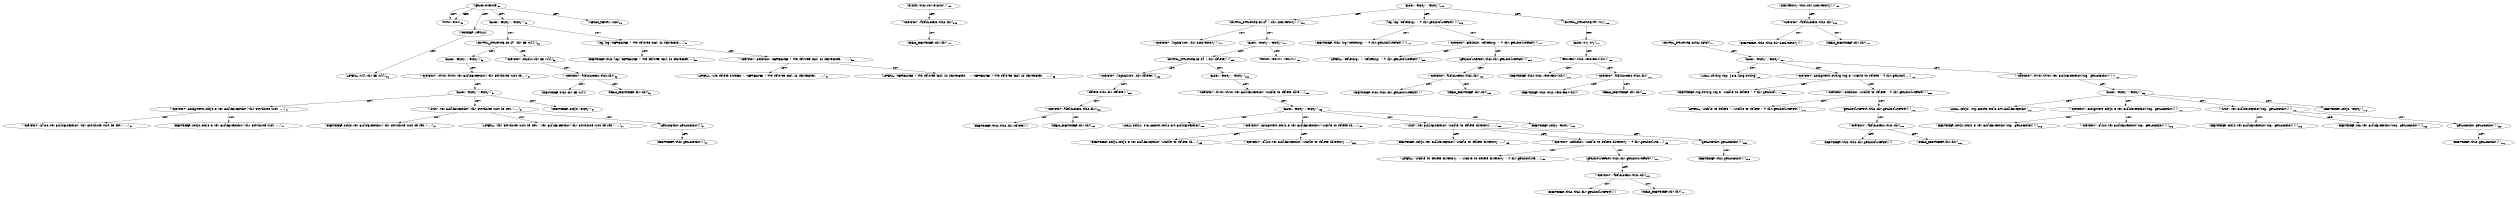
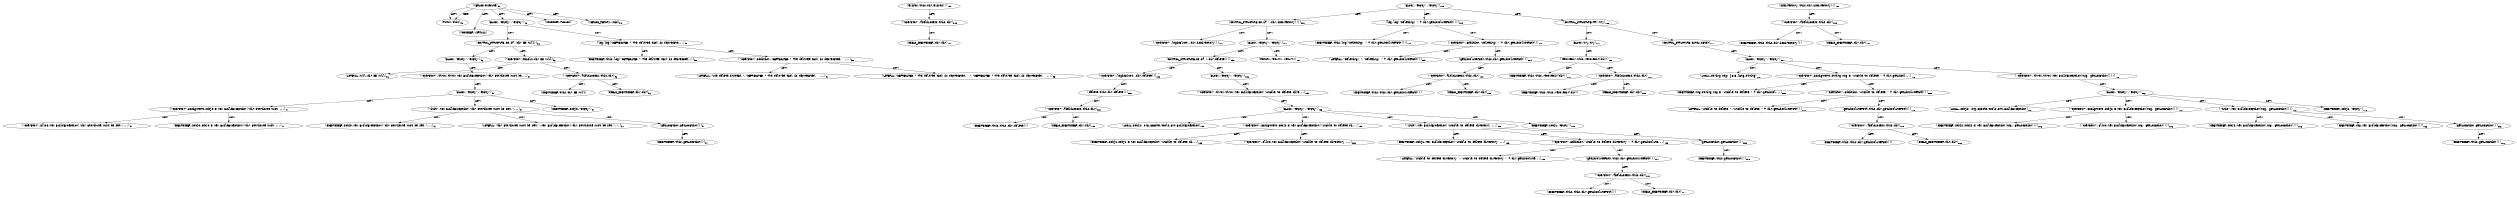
none -> (558, 23)
(1590, 33) -> (1590, 33)
none -> (1636, 33)
(421, 54) -> (454, 71)
(2331, 118) -> (2331, 118)
